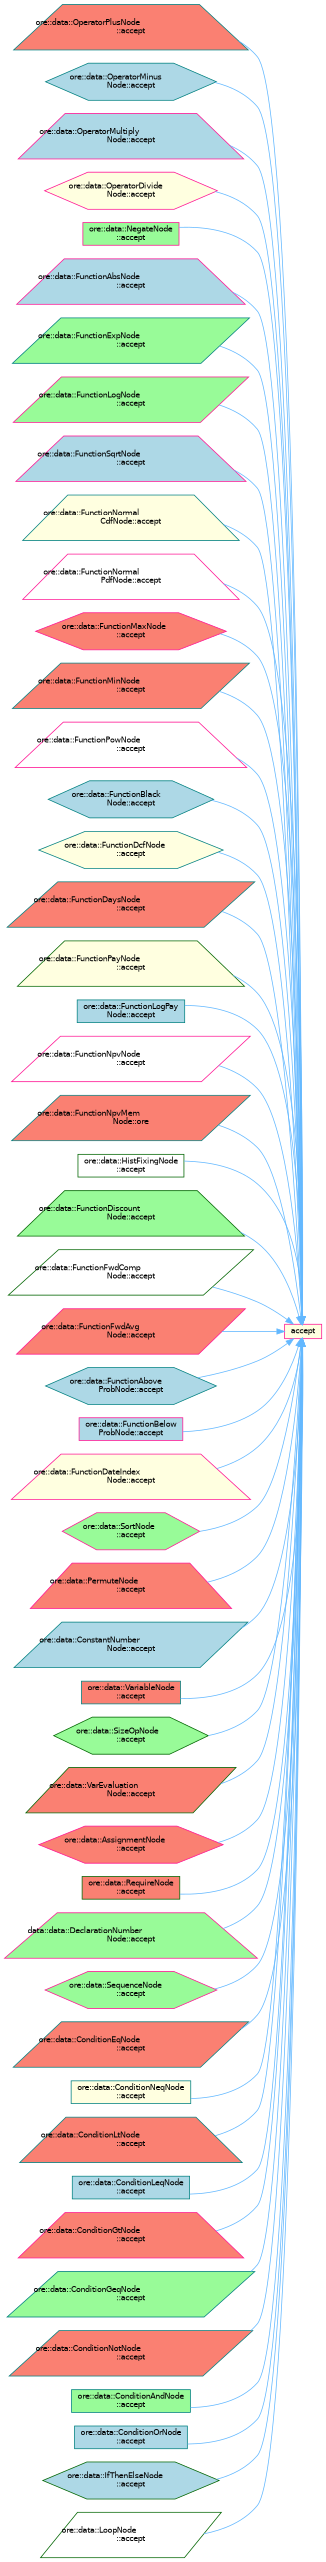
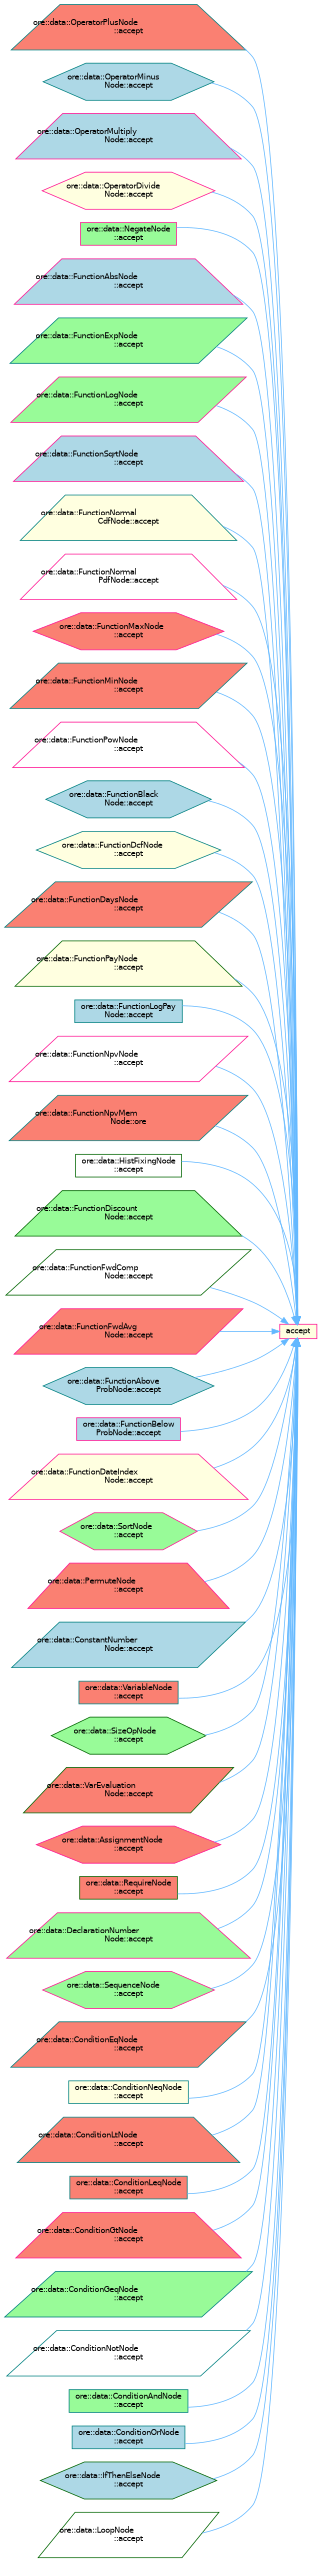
(131, 1936) -> (129, 1936)
(131, 2188) -> (129, 2188)
(131, 2353) -> (129, 2353)
